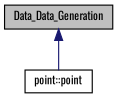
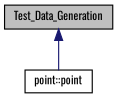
(59, 17) -> (59, 17)
